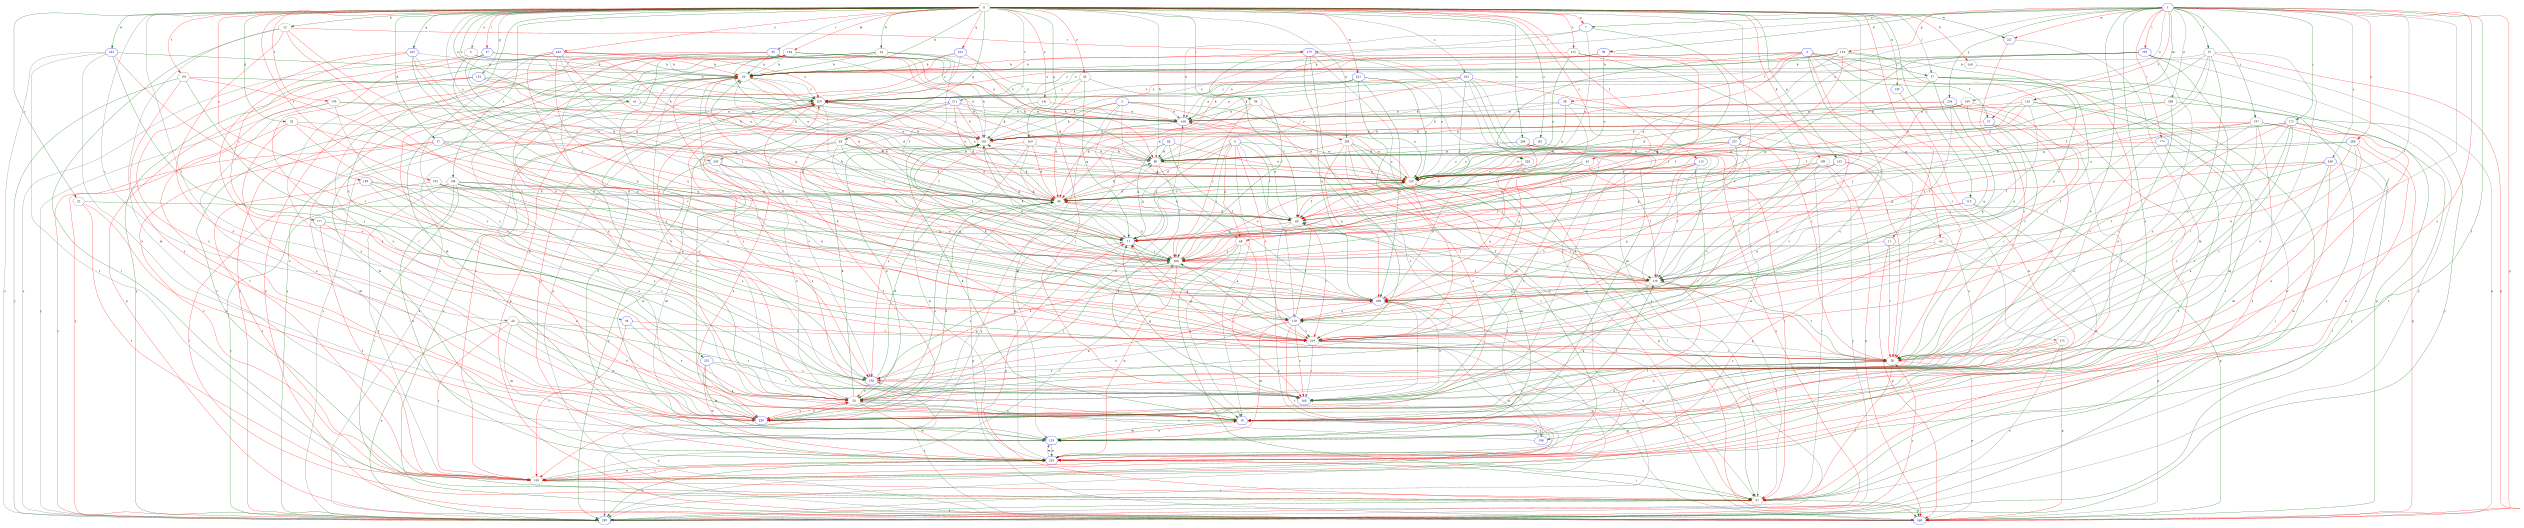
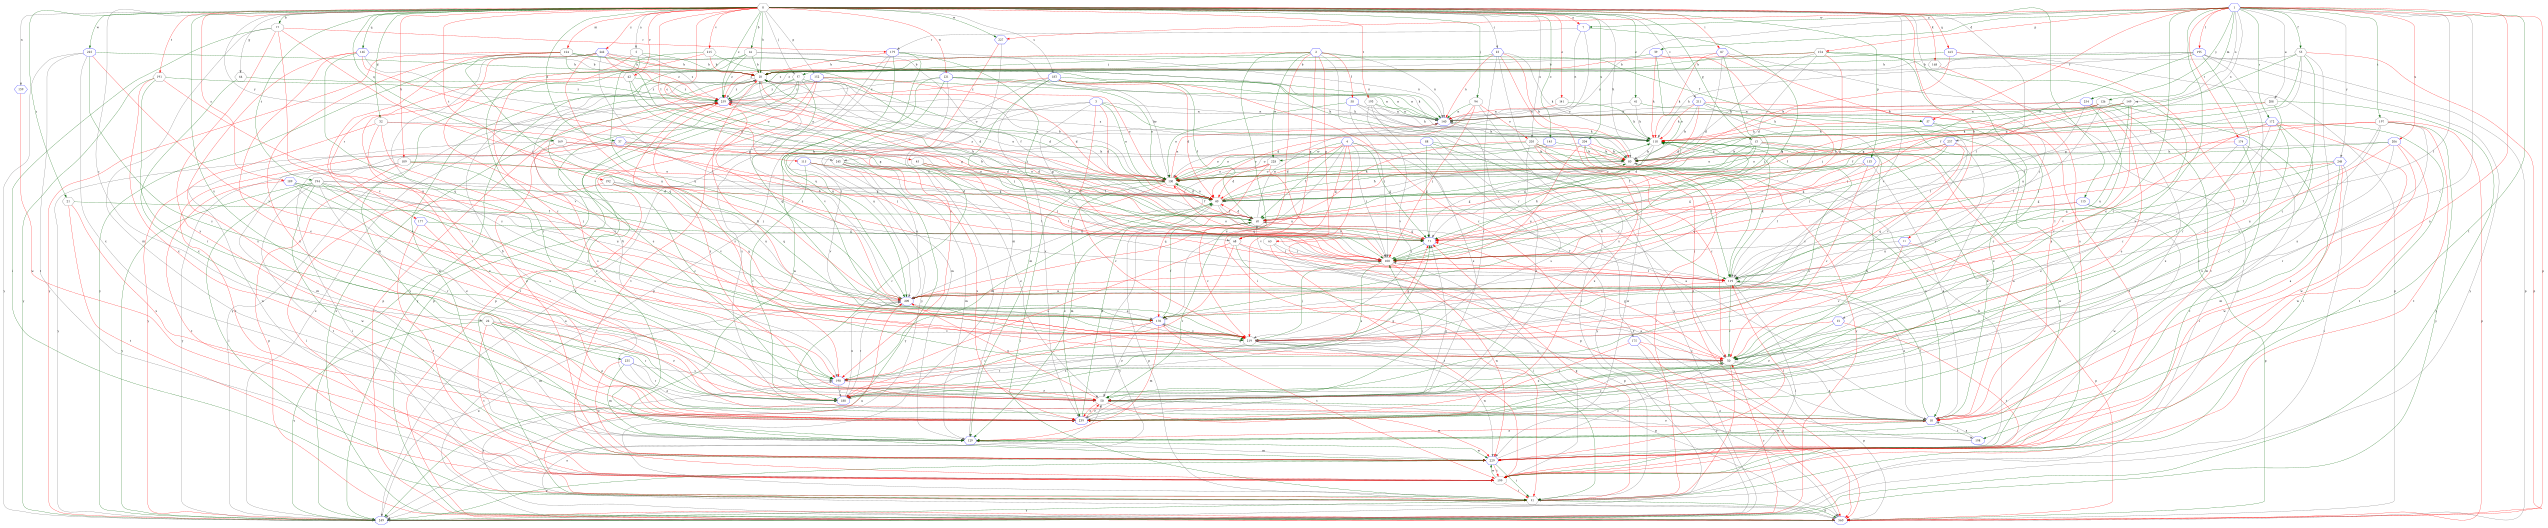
(773, 52) -> (1498, 52)
none -> (241, 77)
(1375, 150) -> (1607, 150)
(716, 162) -> (838, 162)
(1840, 162) -> (1870, 162)
(1527, 262) -> (967, 310)
(2062, 341) -> (1634, 341)
none -> (1627, 406)
(57, 432) -> (57, 229)
